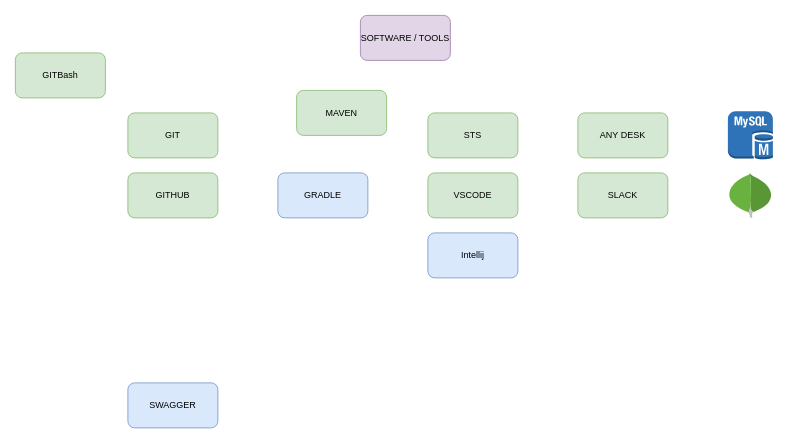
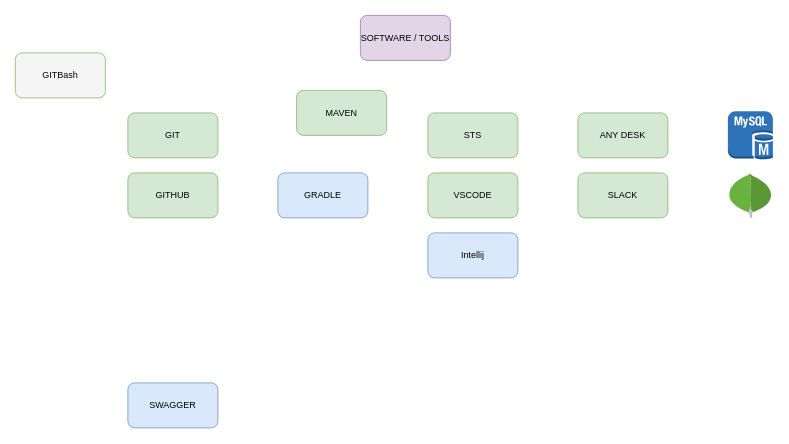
(60, 75) -> (60, 75)
